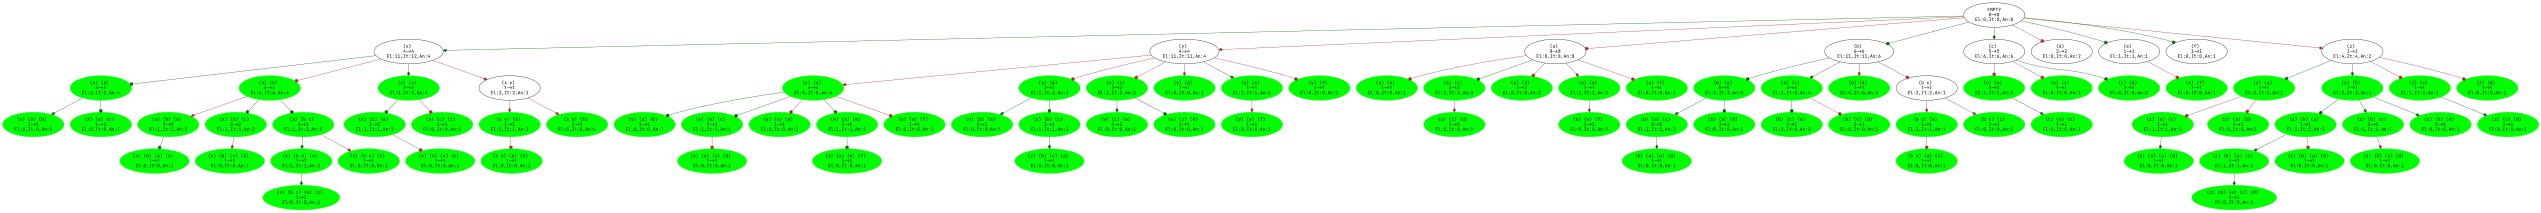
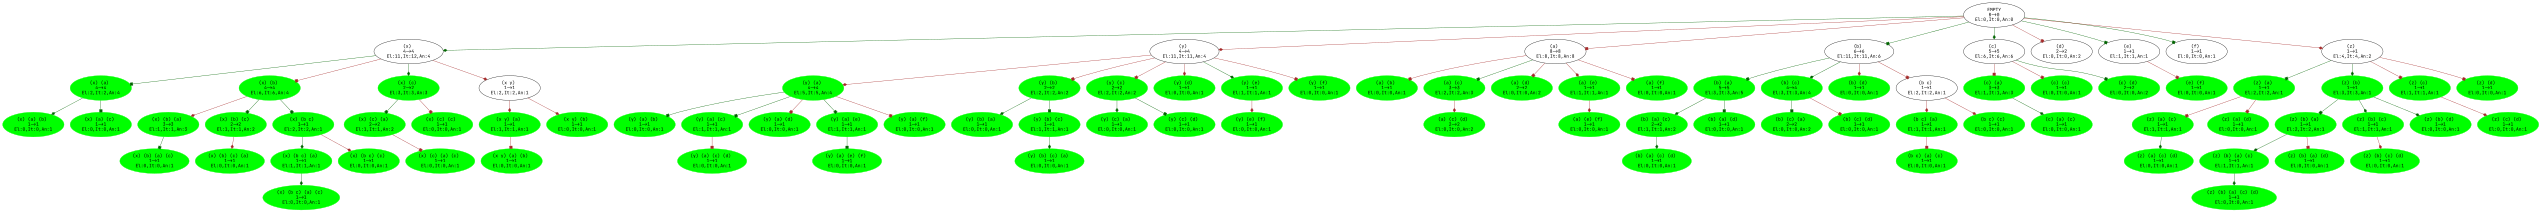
(2462, 106) -> (2462, 106)
